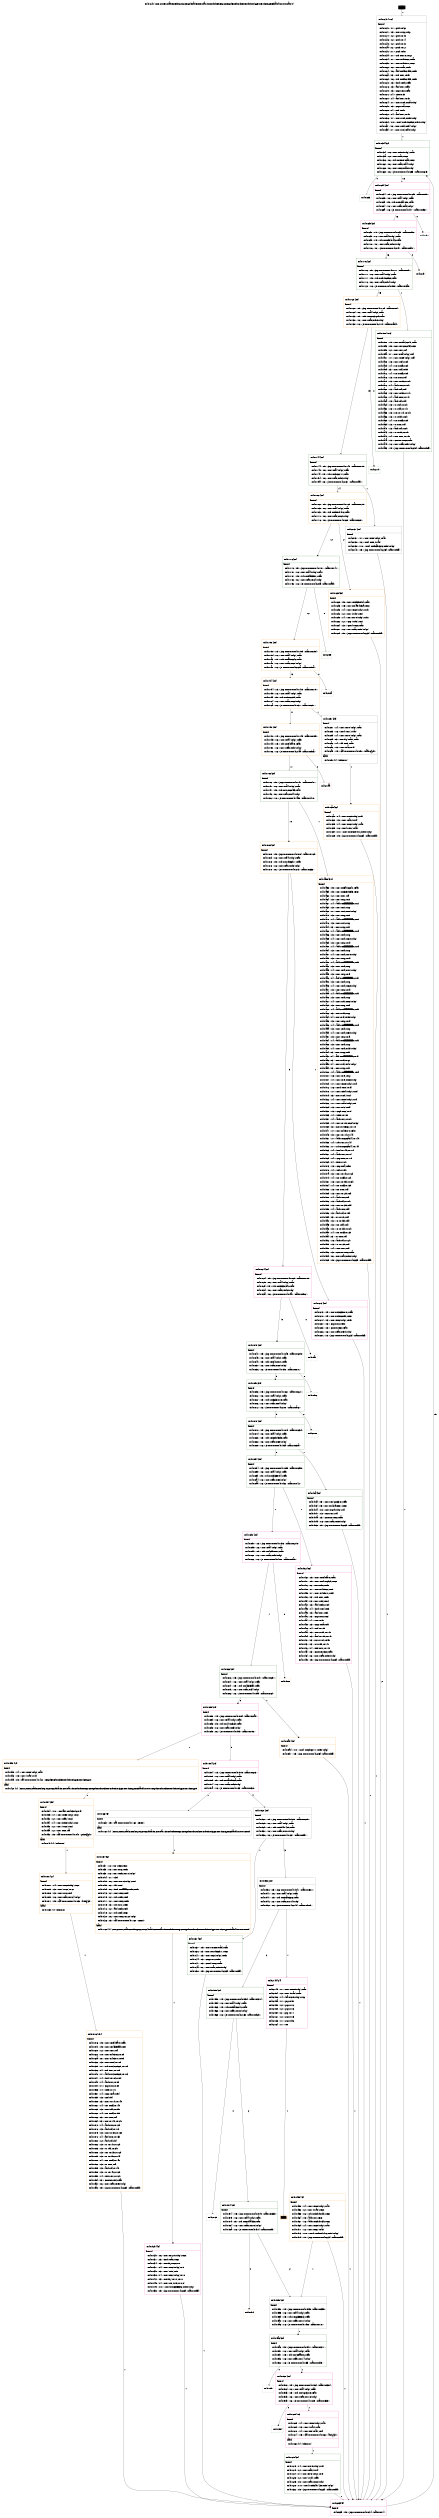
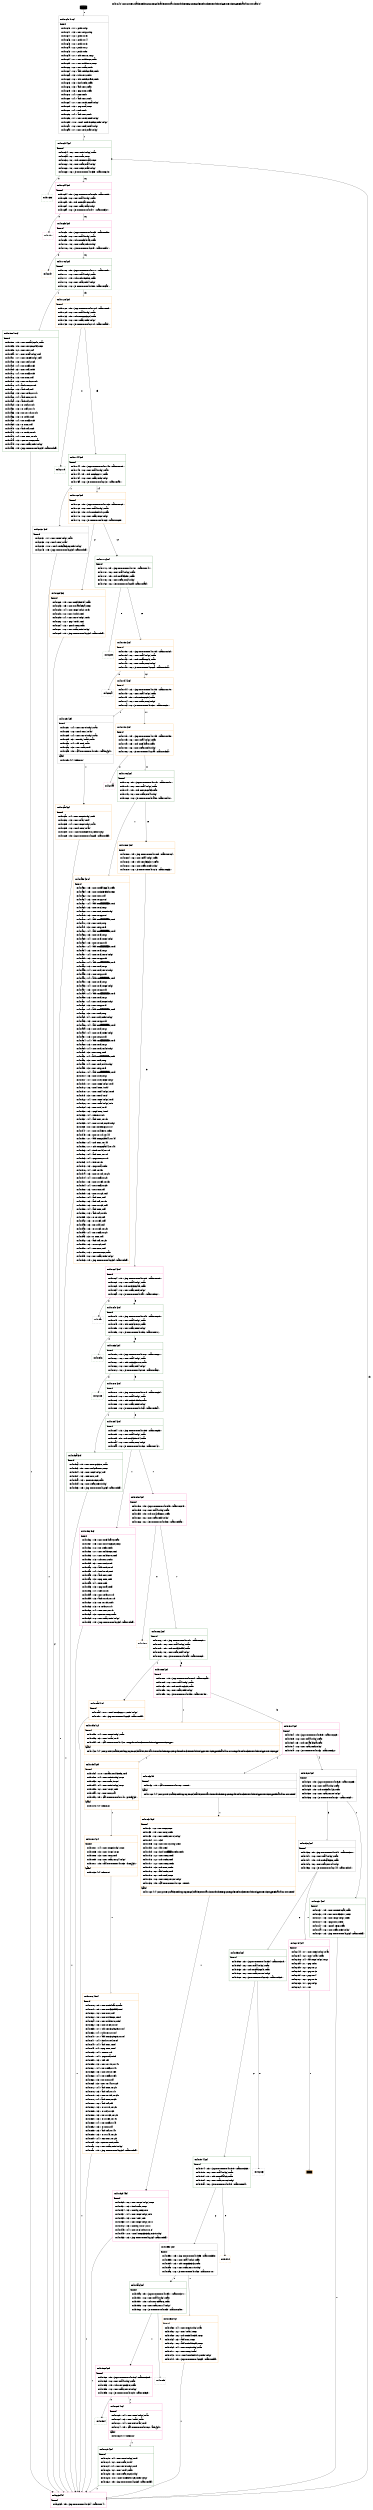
(340, 1320) -> none
(307, 2268) -> (189, 2295)
